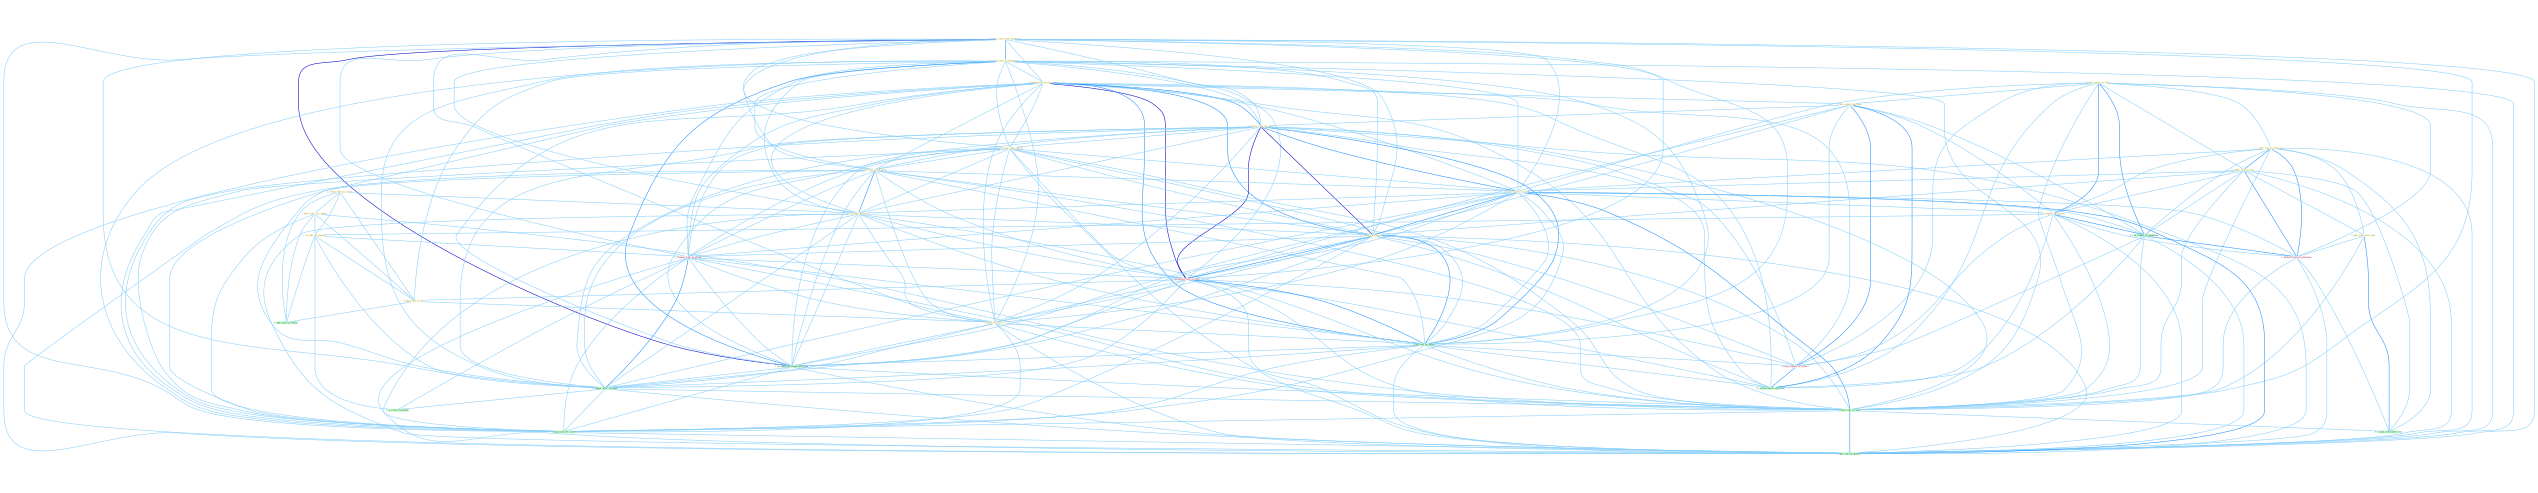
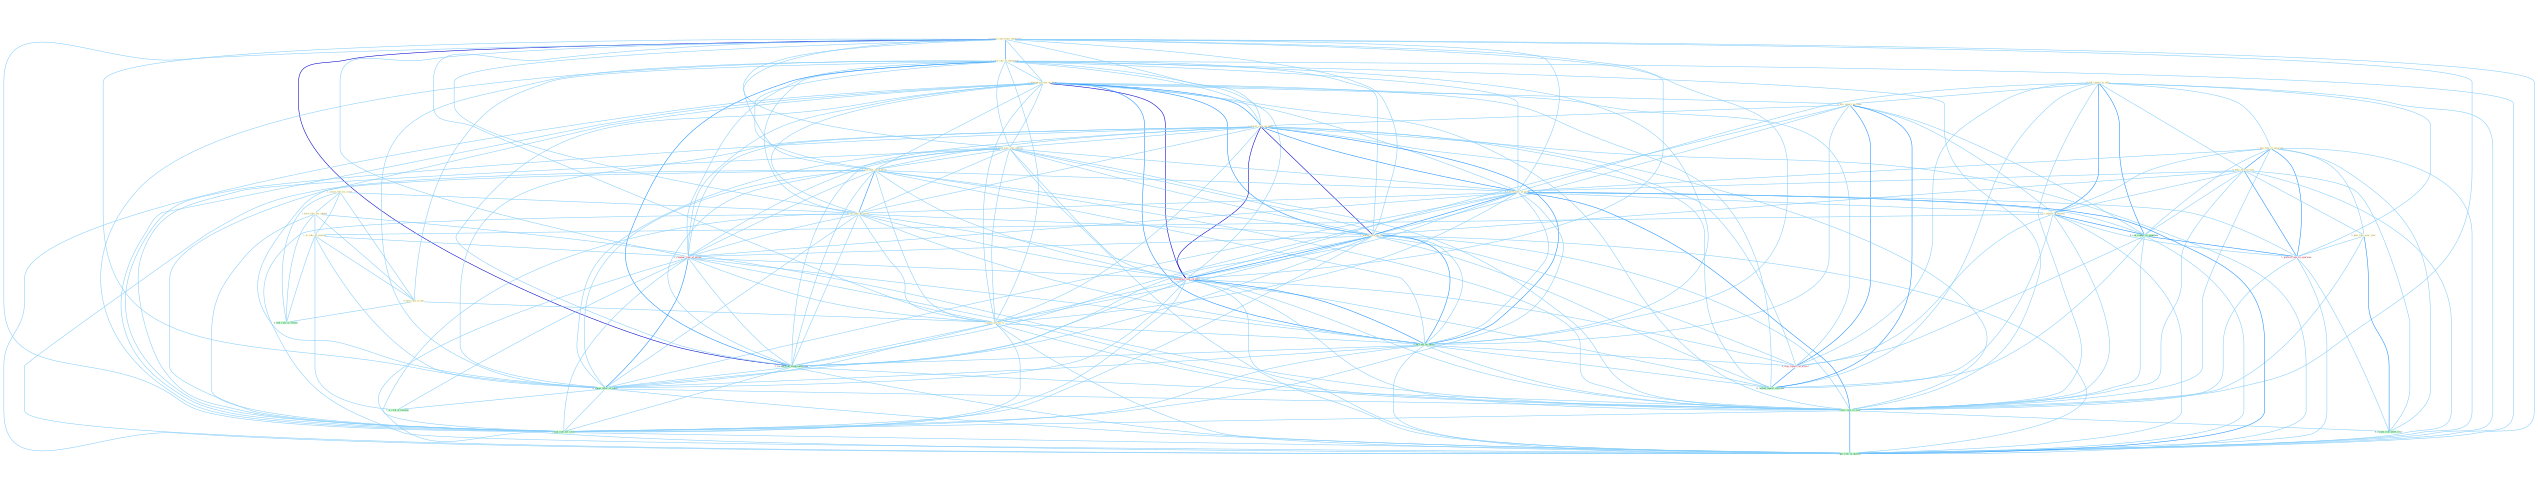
(819, 290) -> (1016, 403)
